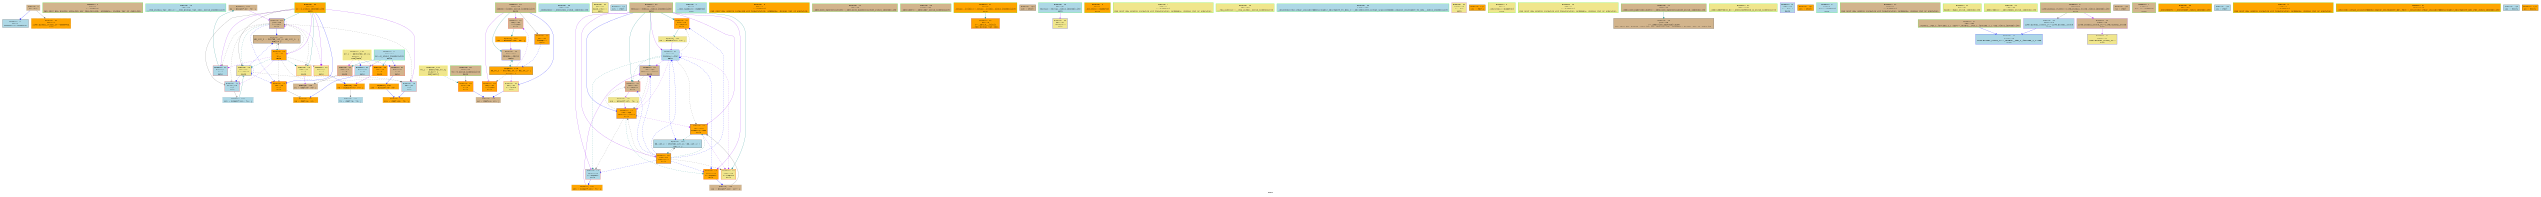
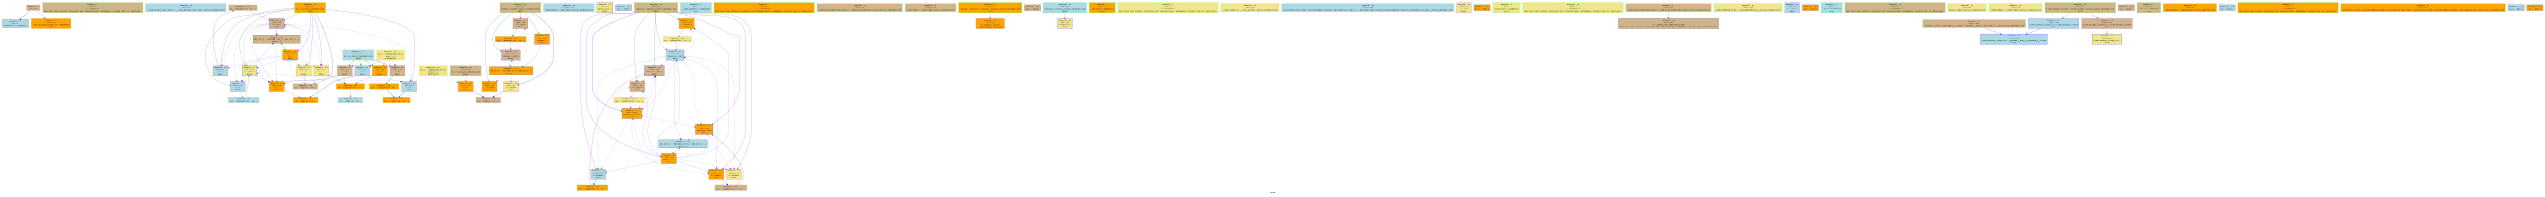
(279, 70) -> (277, 62)
